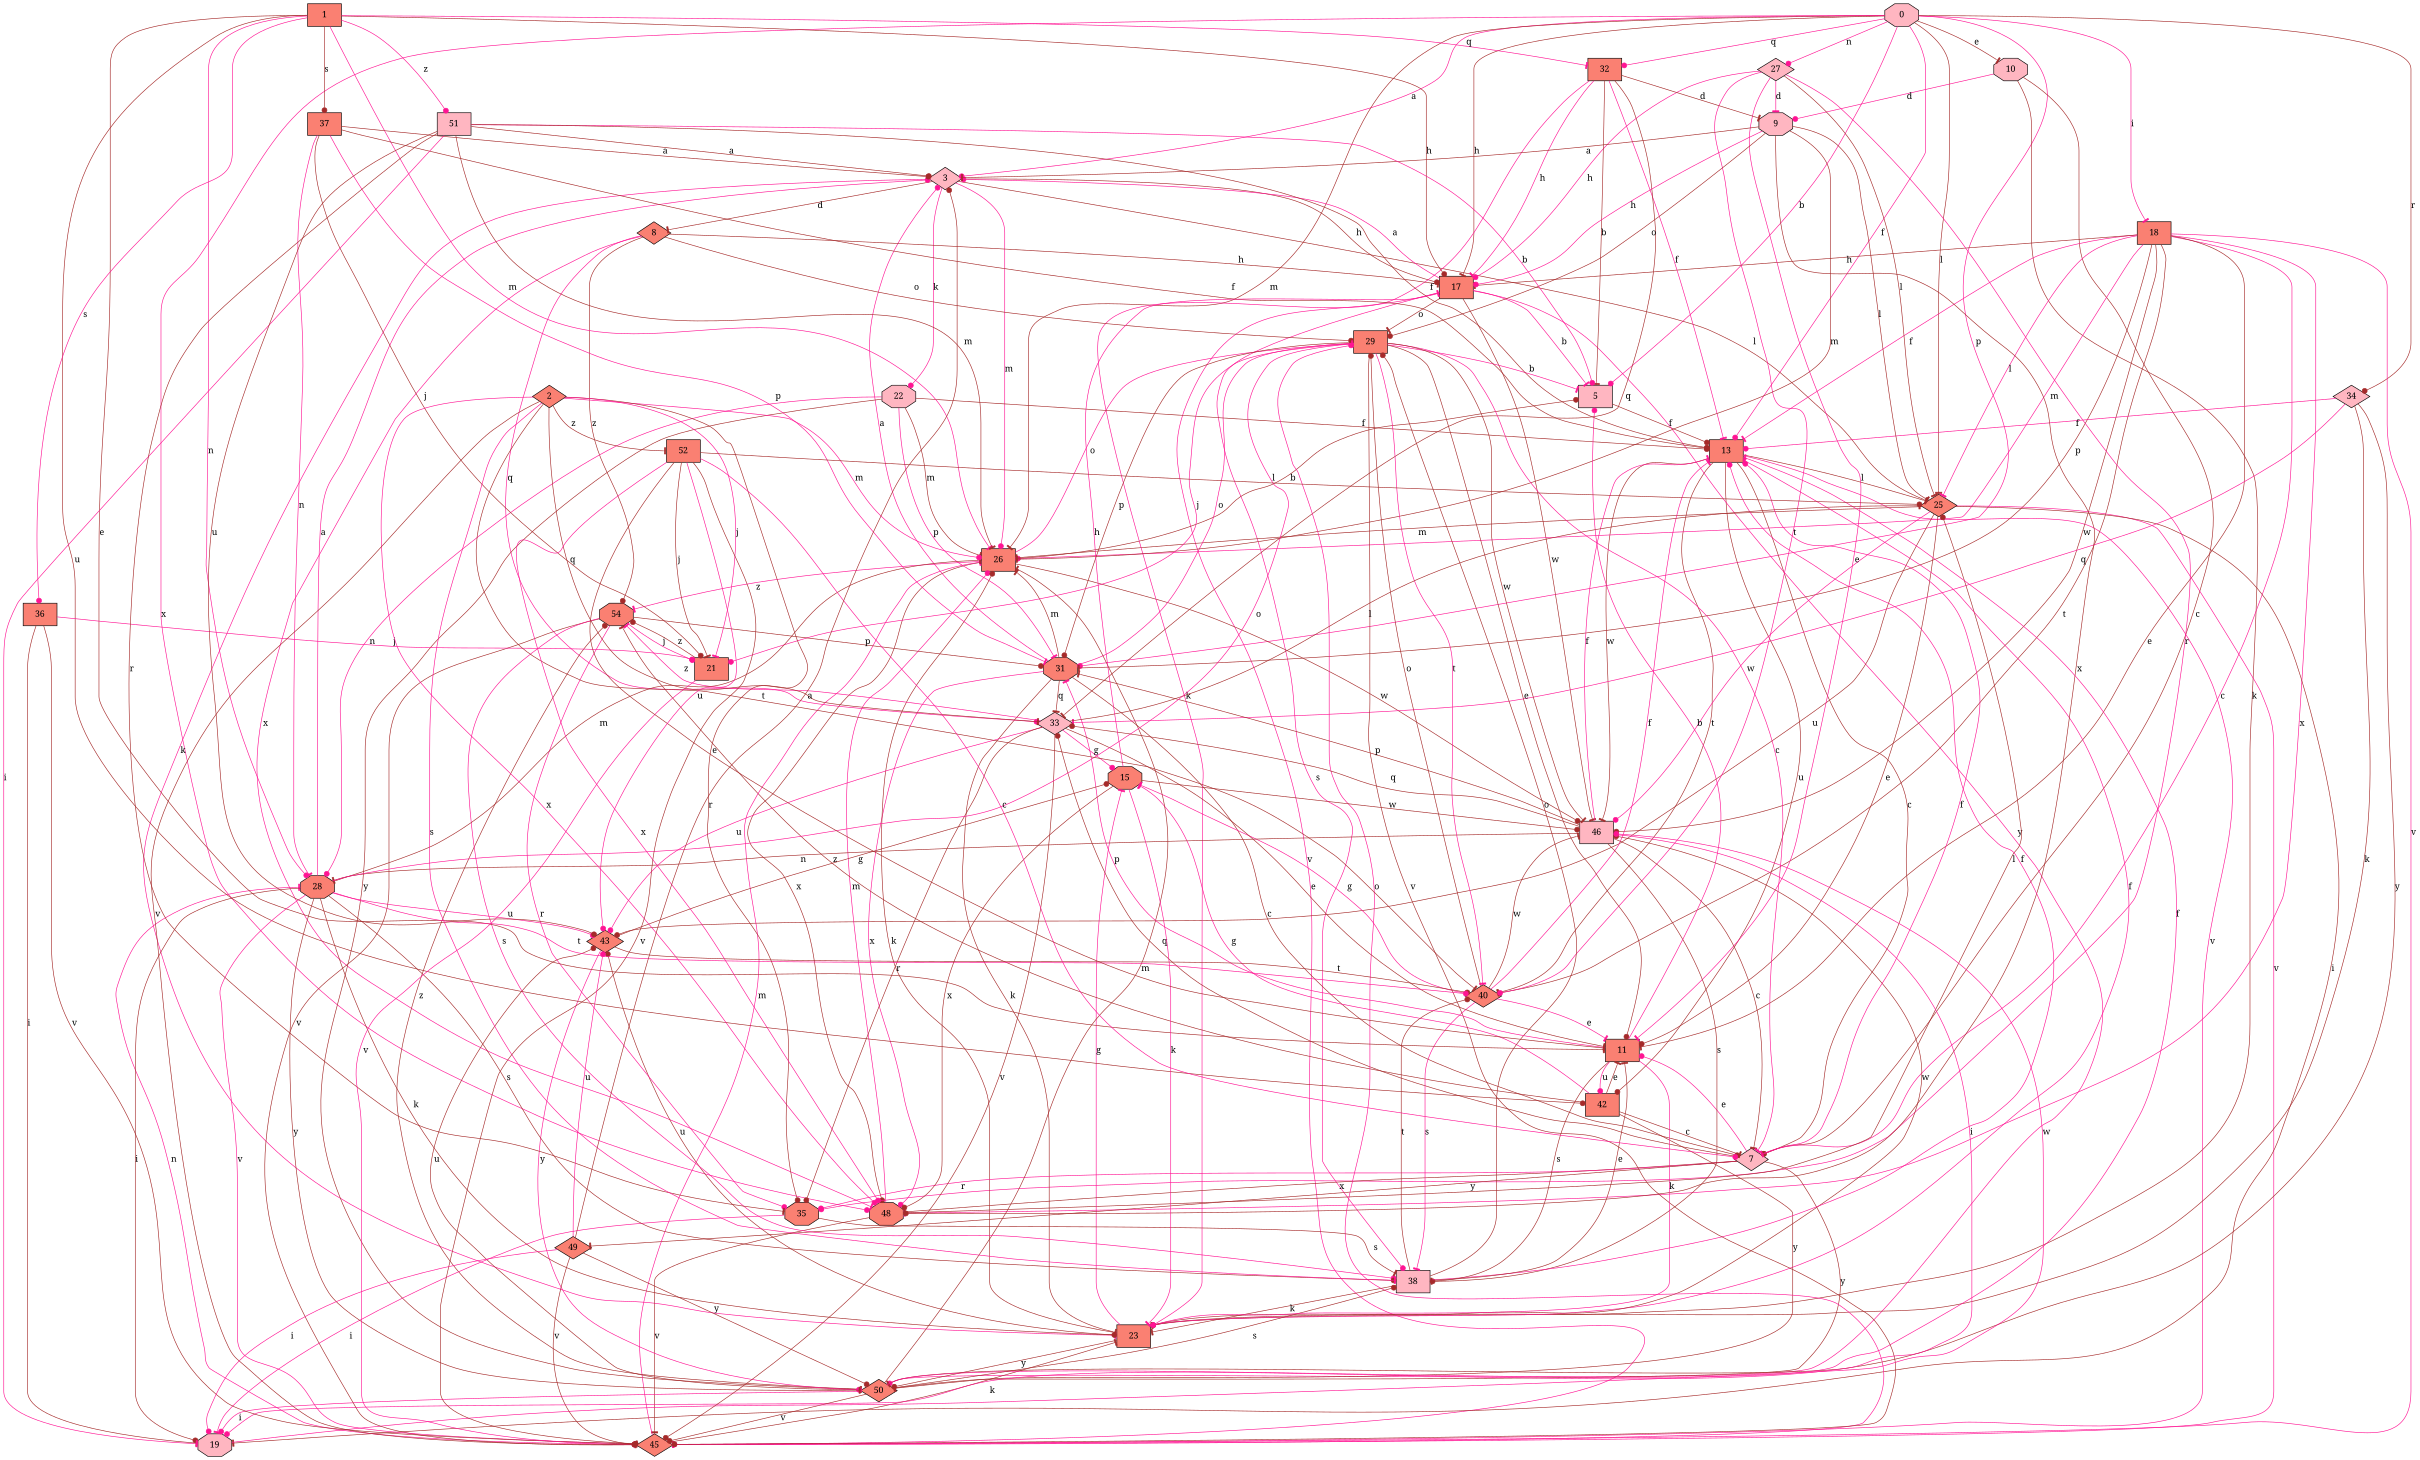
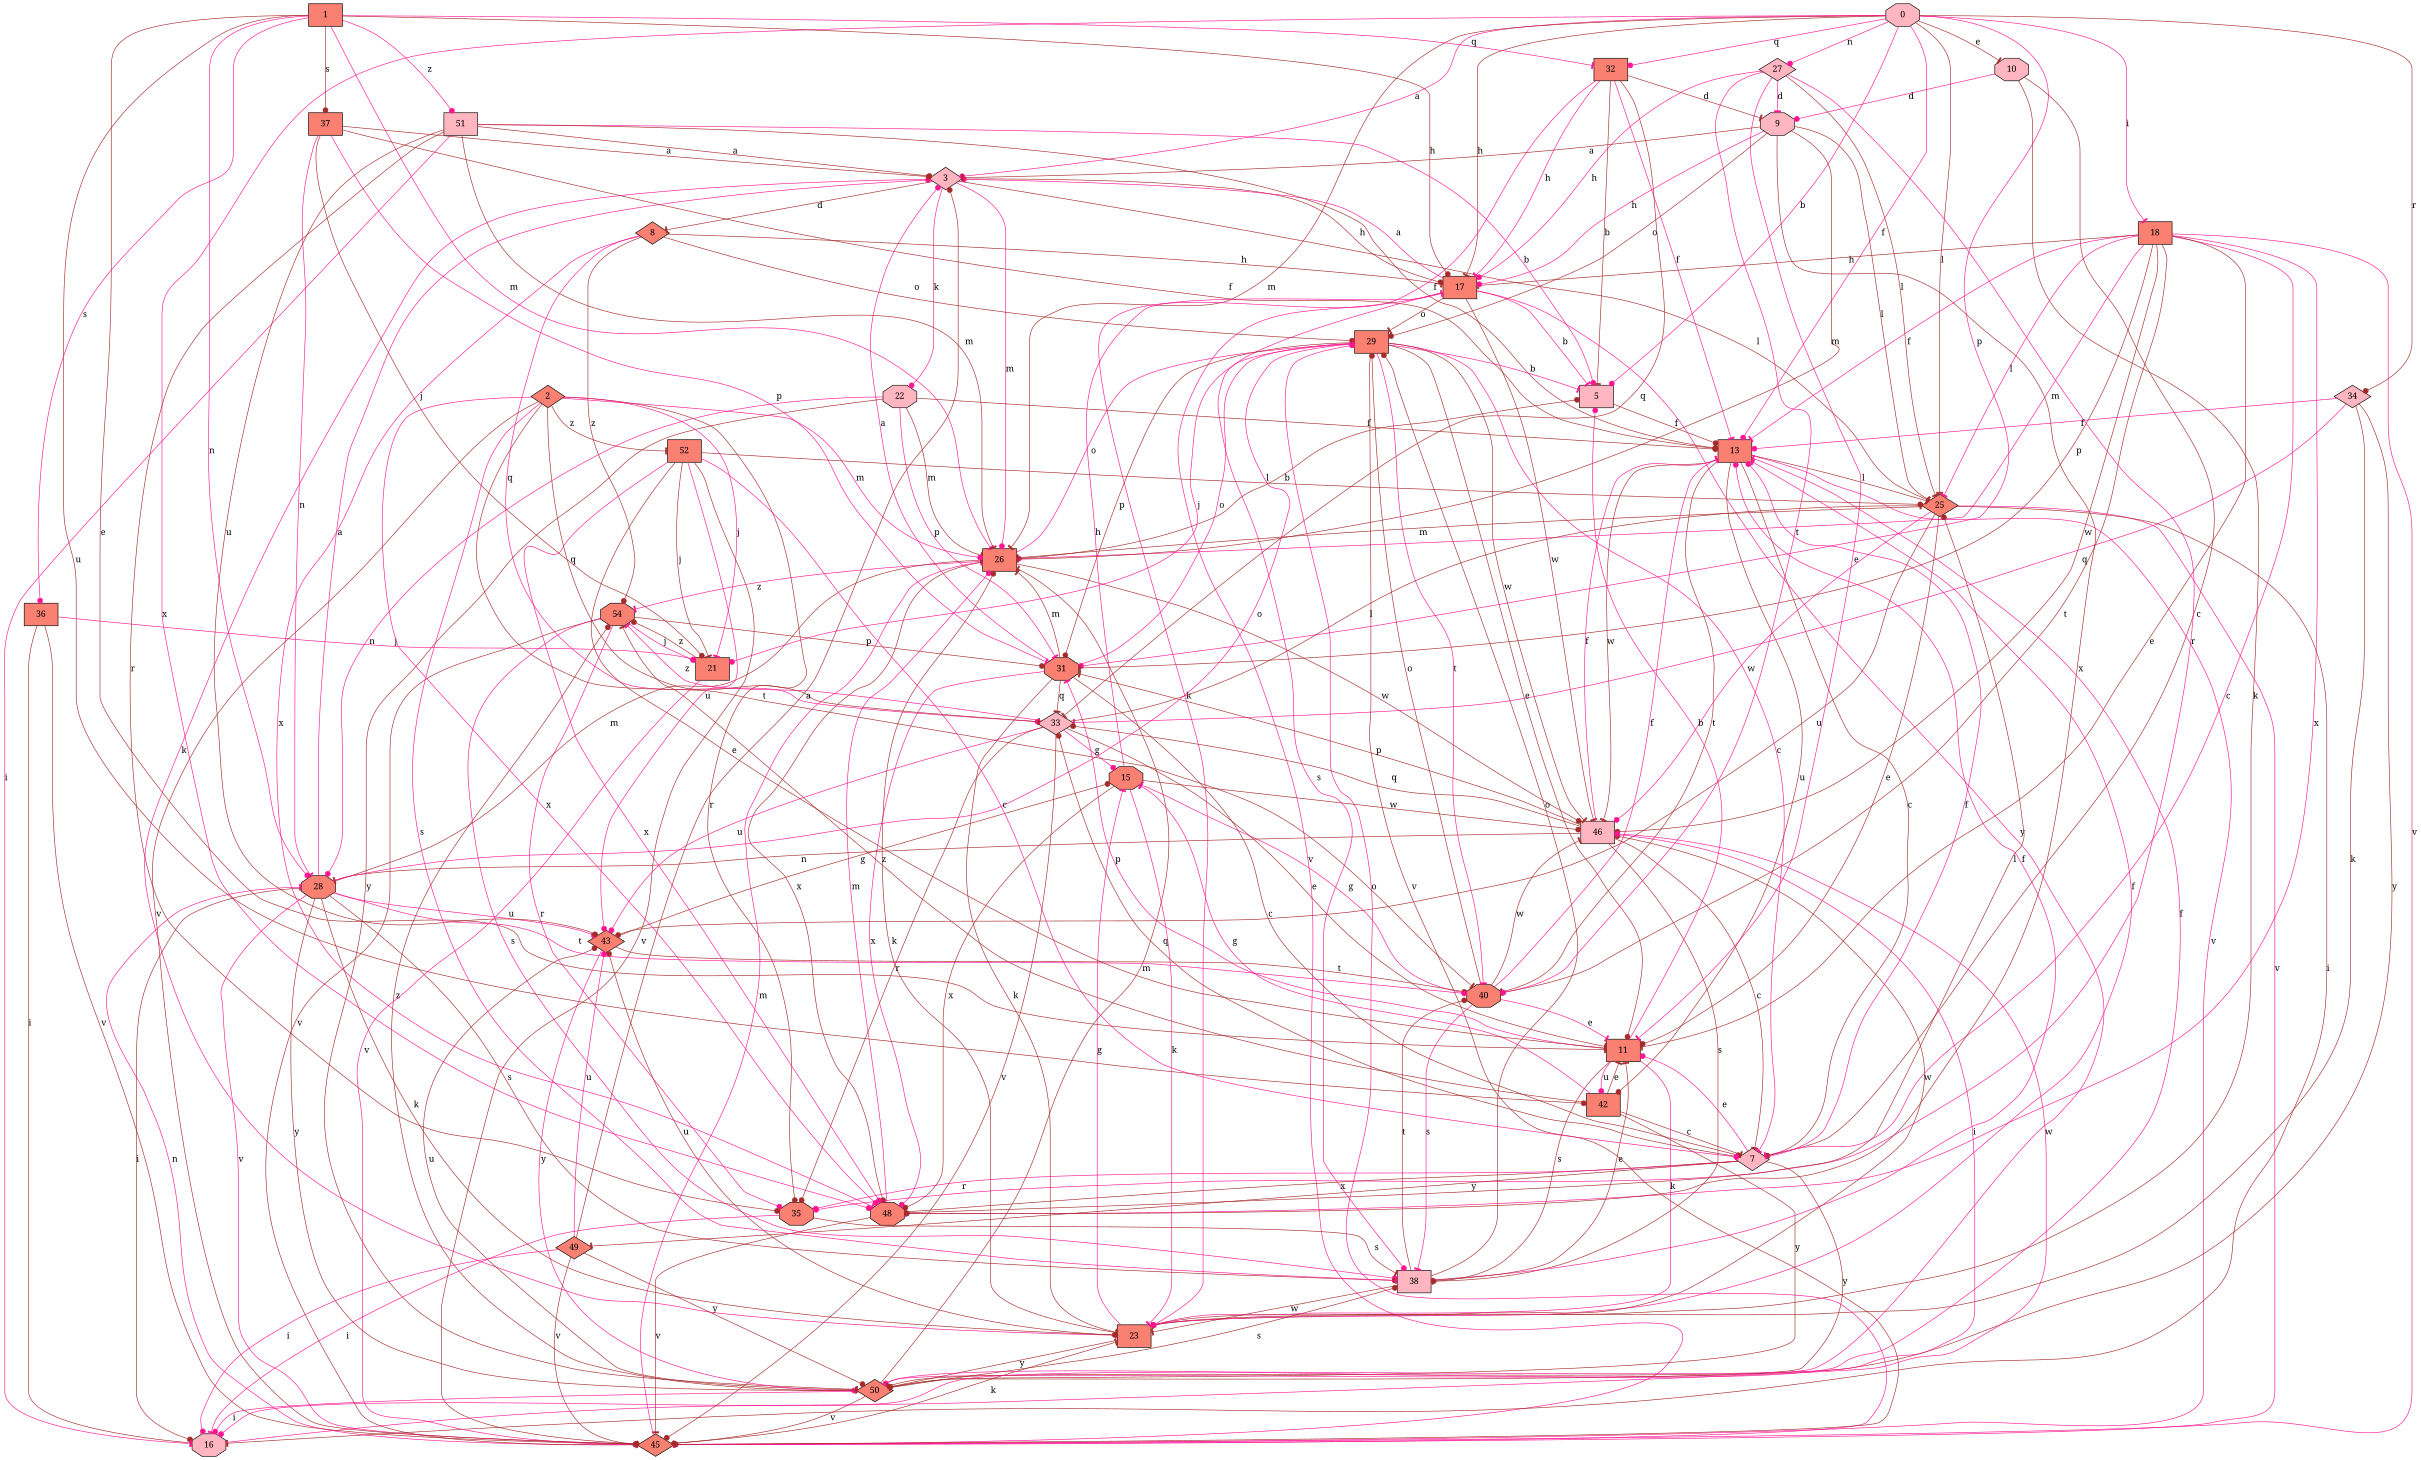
(137, 817) -> (133, 770)
(1483, 996) -> (1484, 996)
(1293, 1309) -> (1295, 1309)
(215, 1445) -> (209, 1445)
